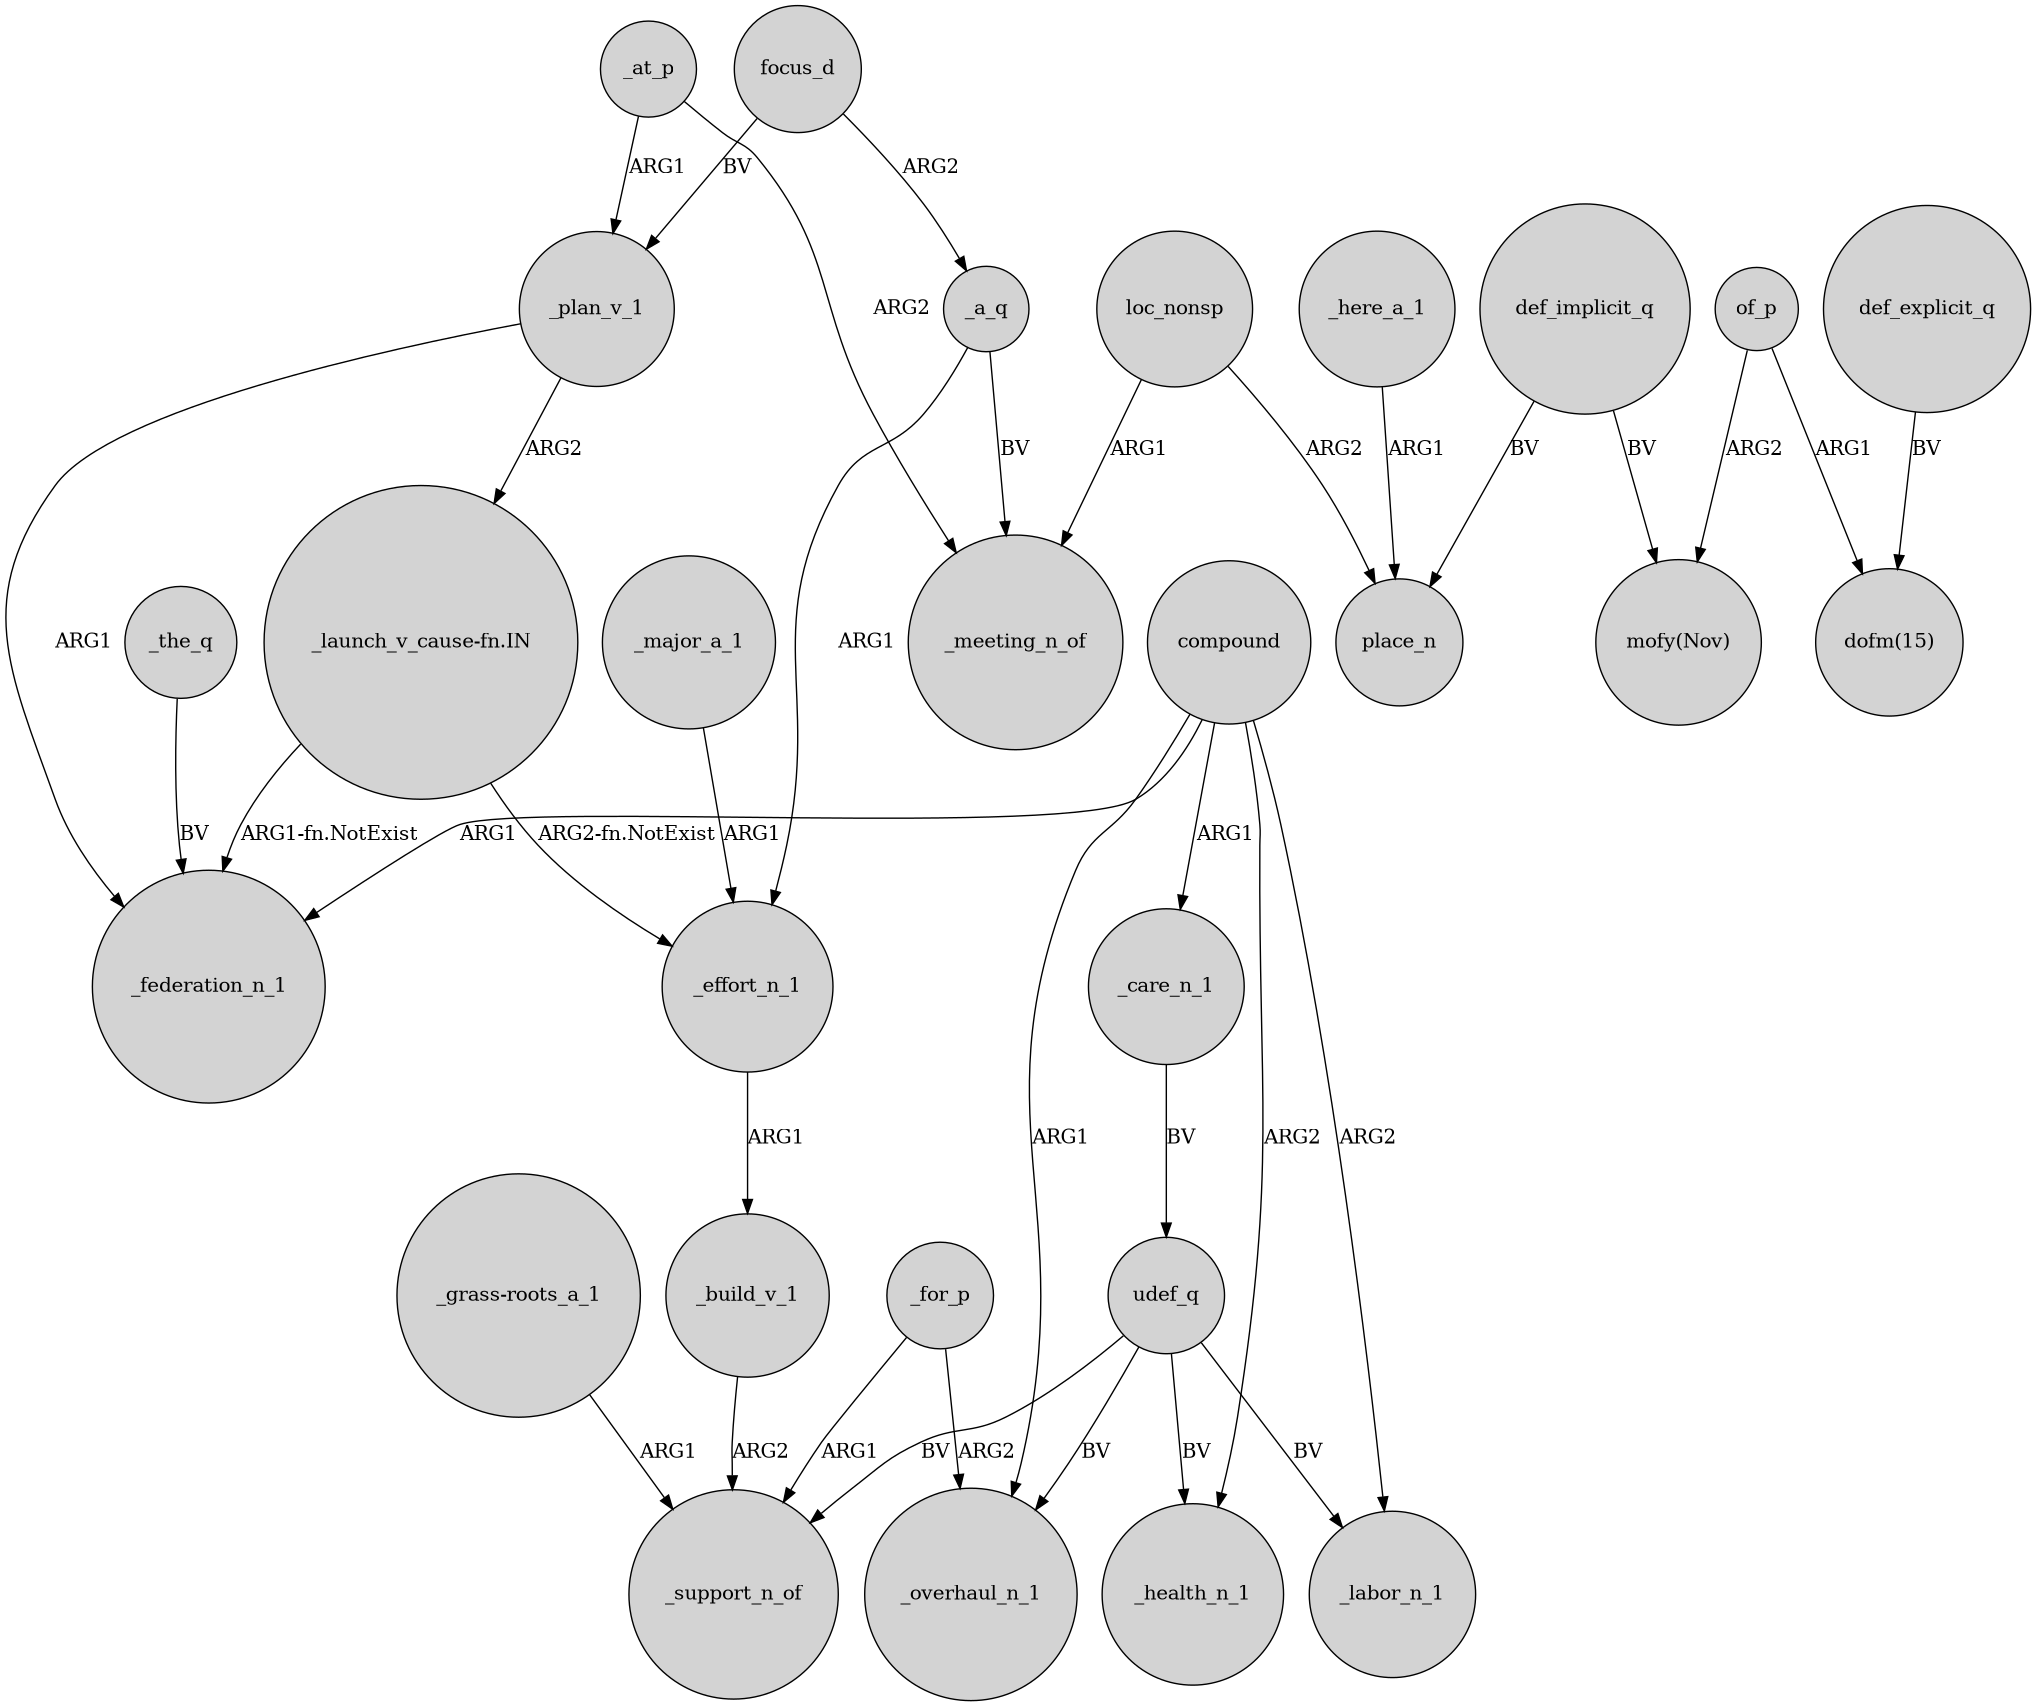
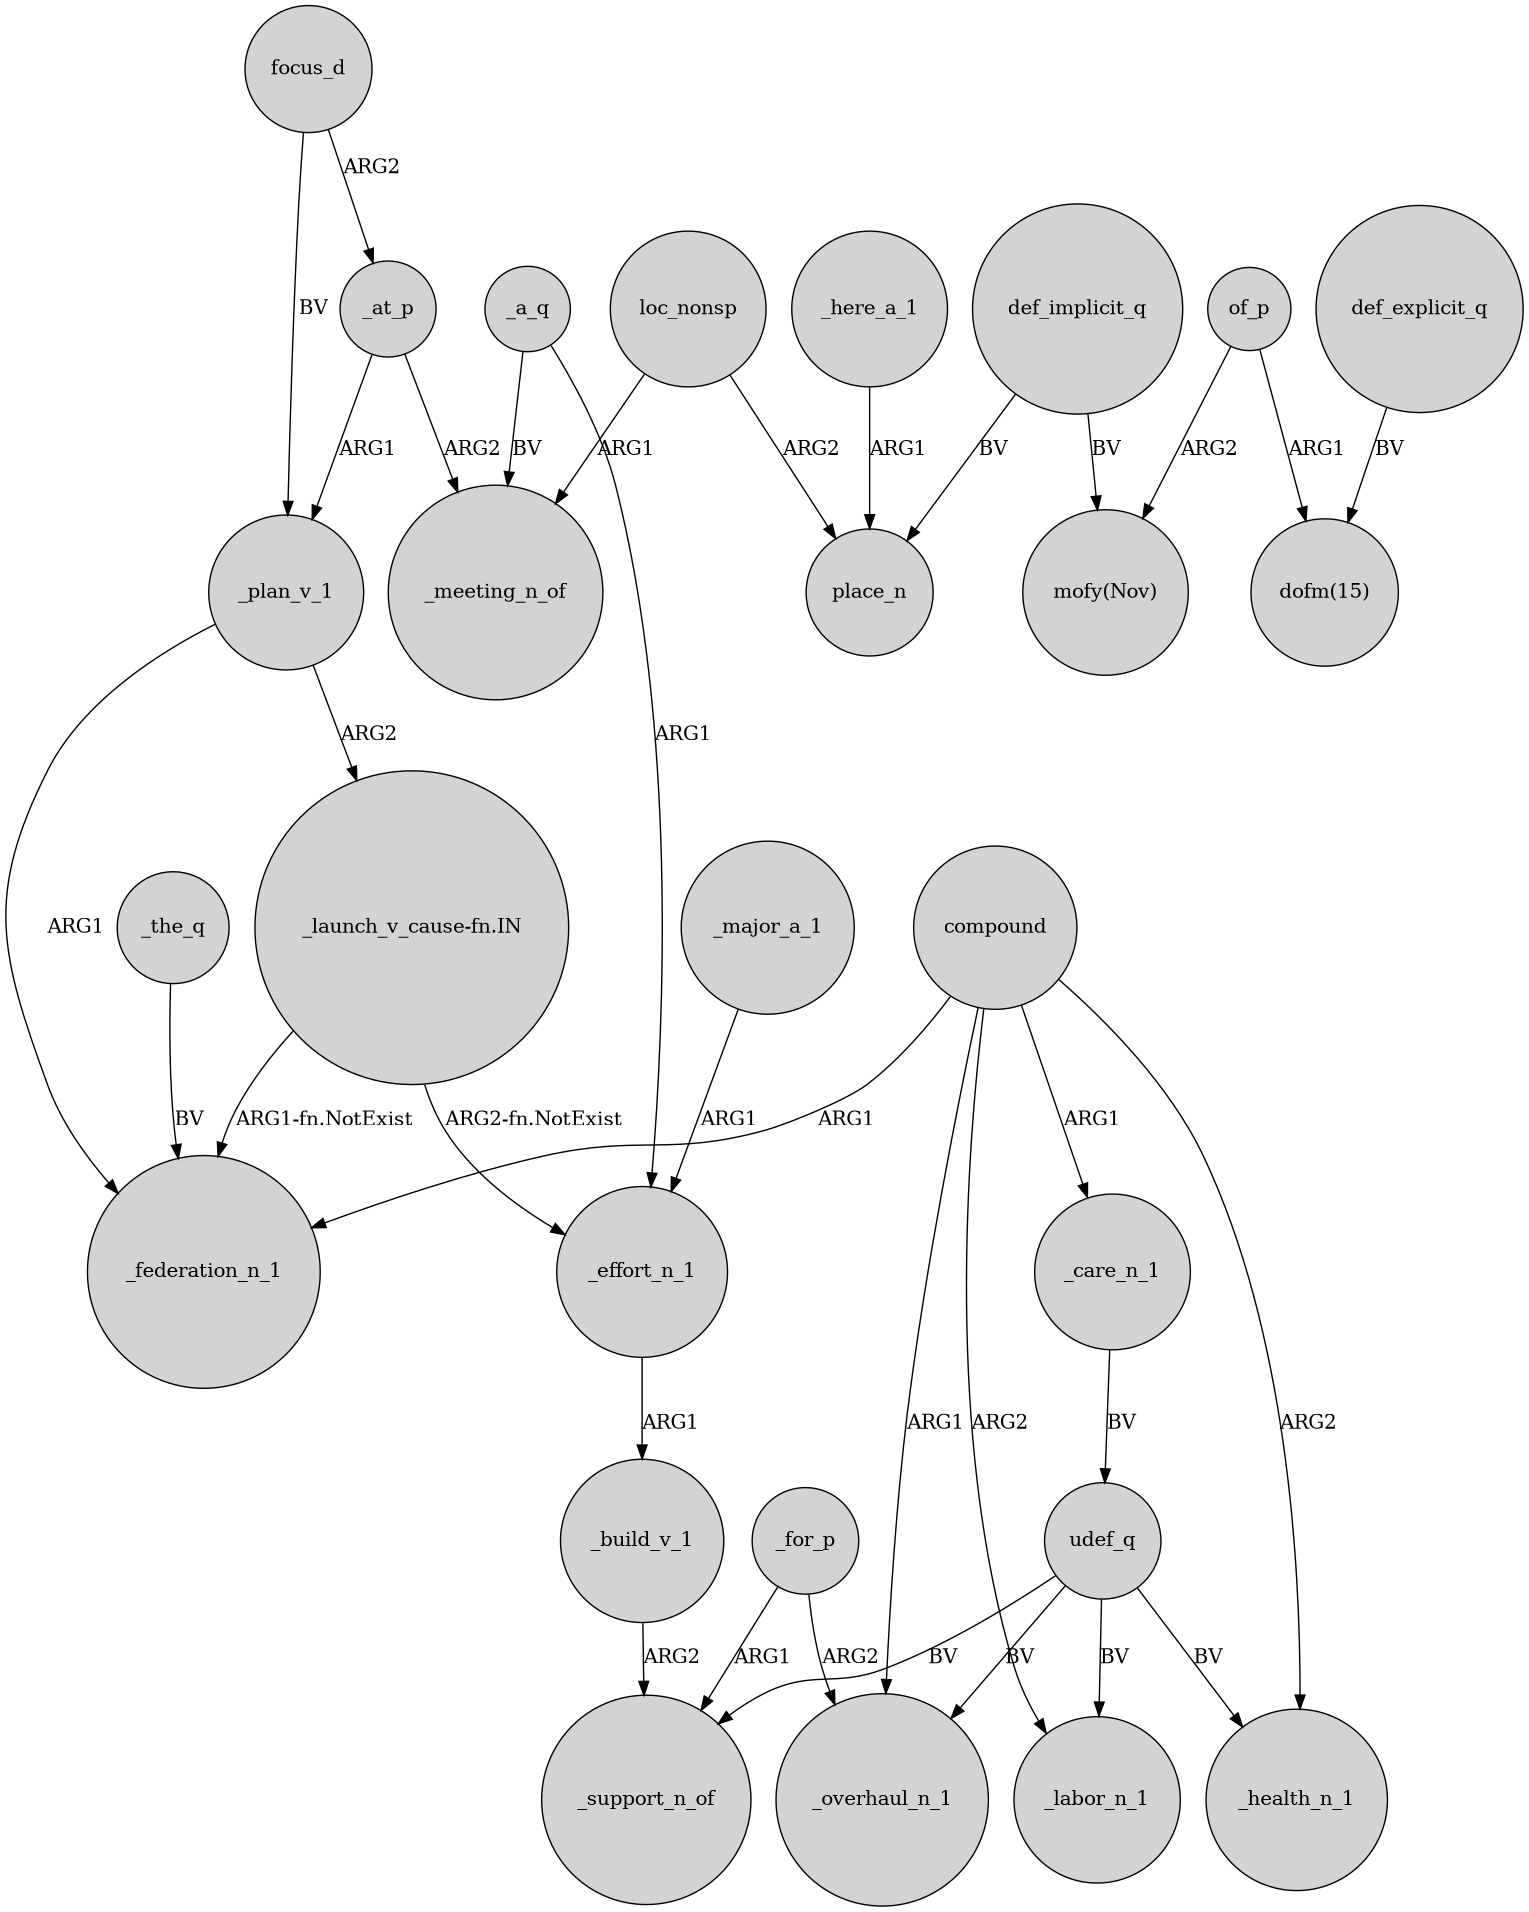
(906, 182) -> (348, 190)
(519, 1296) -> none
